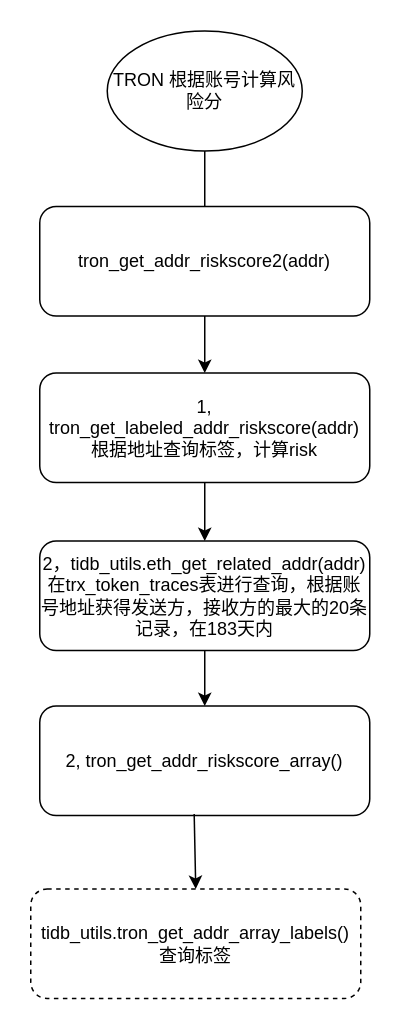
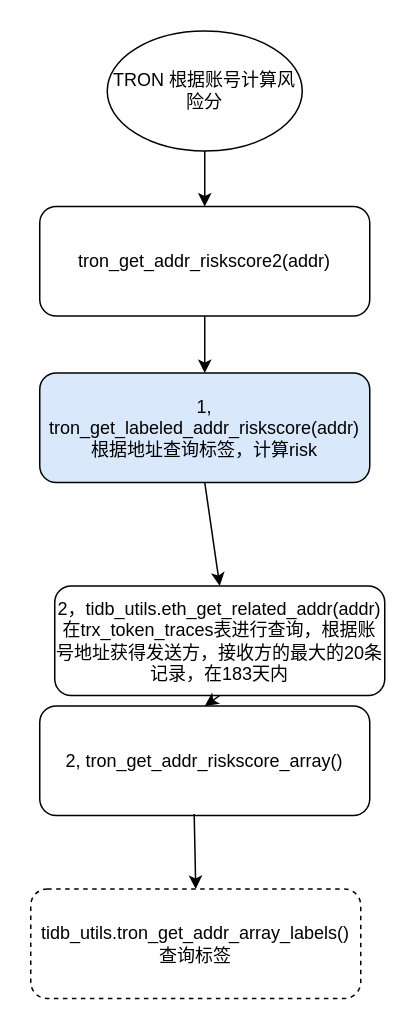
(205, 199) -> (205, 195)
(205, 428) -> (205, 428)
(205, 596) -> (220, 641)
